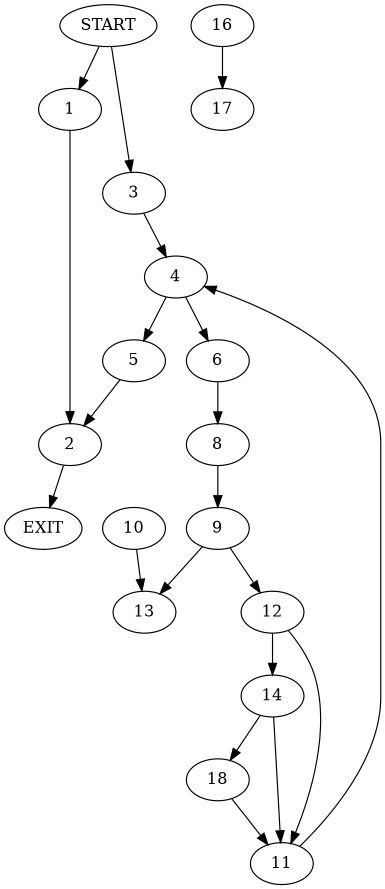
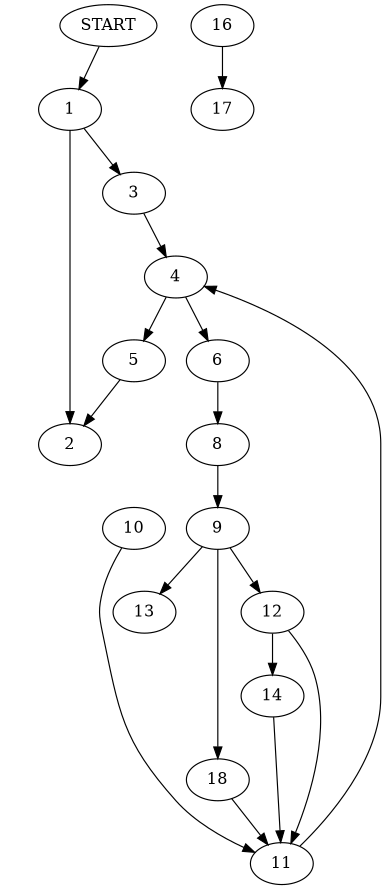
(120, 103) -> (98, 147)
(43, 528) -> none
(138, 564) -> (124, 720)
(249, 733) -> (218, 648)
